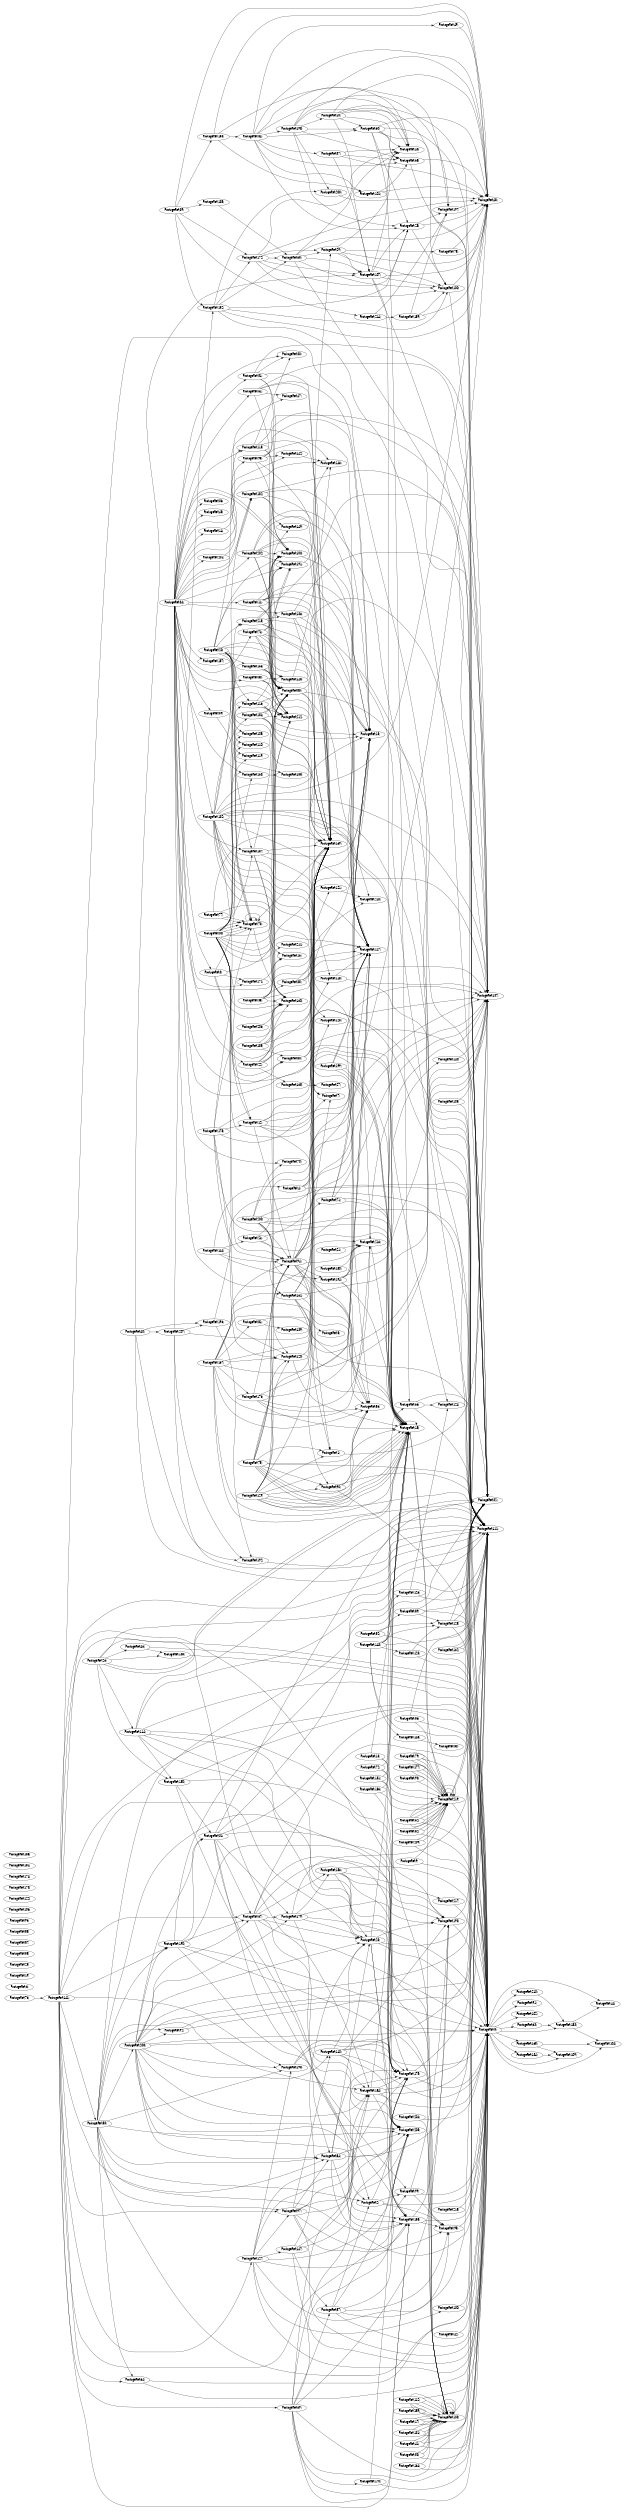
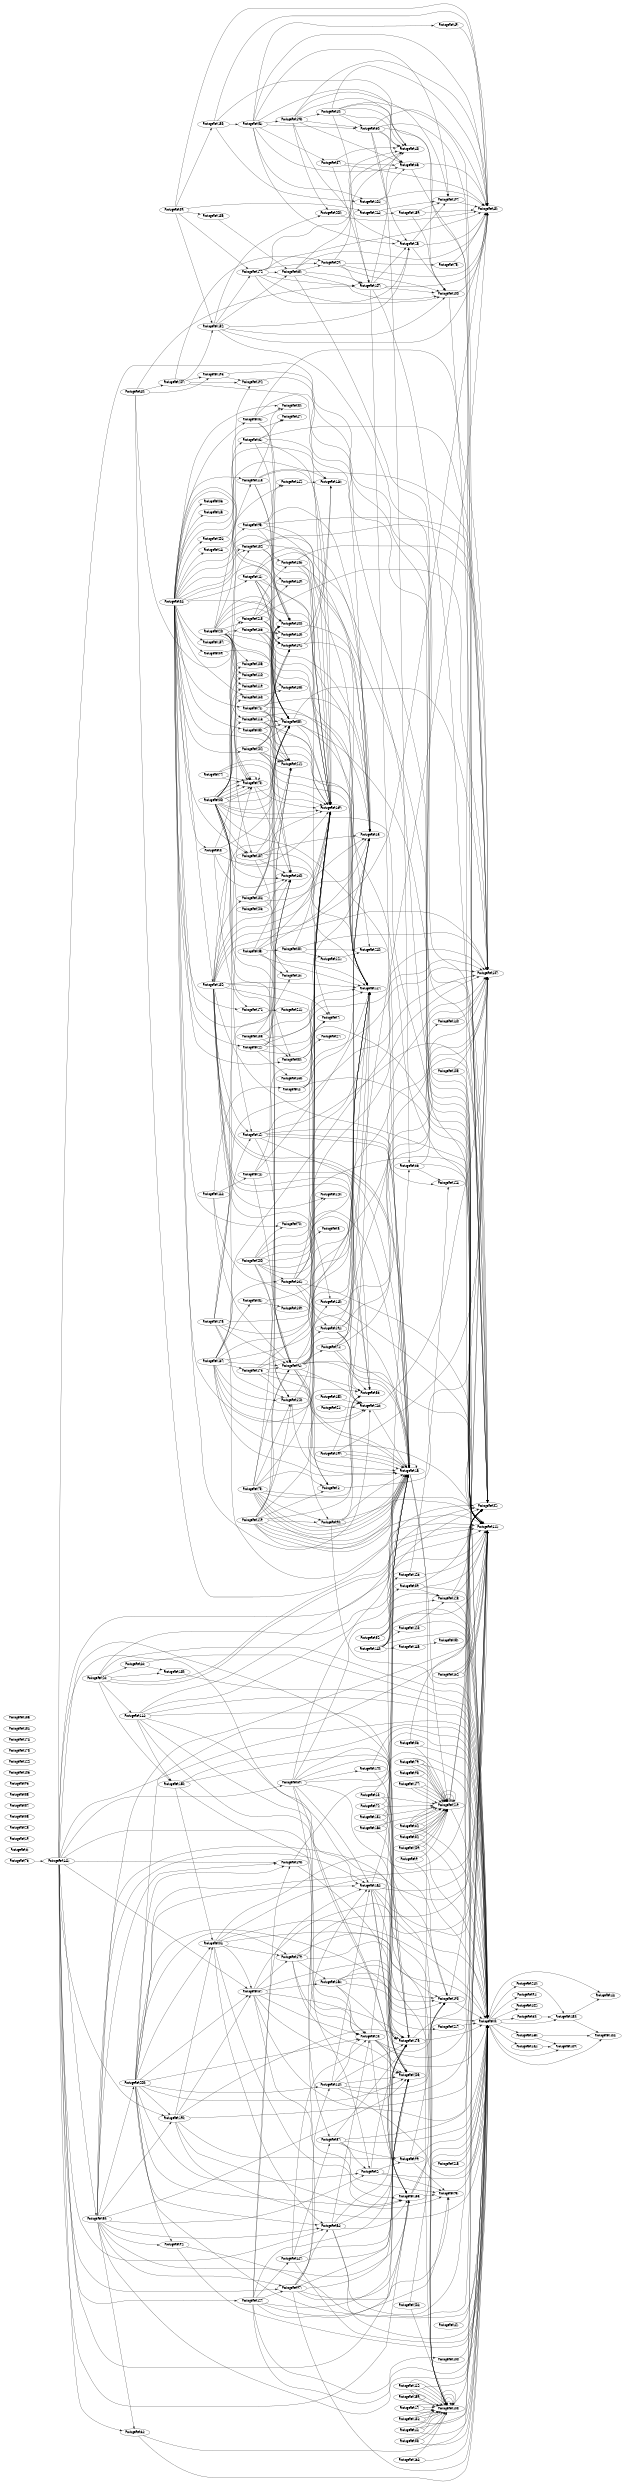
(350, 583) -> (354, 673)
